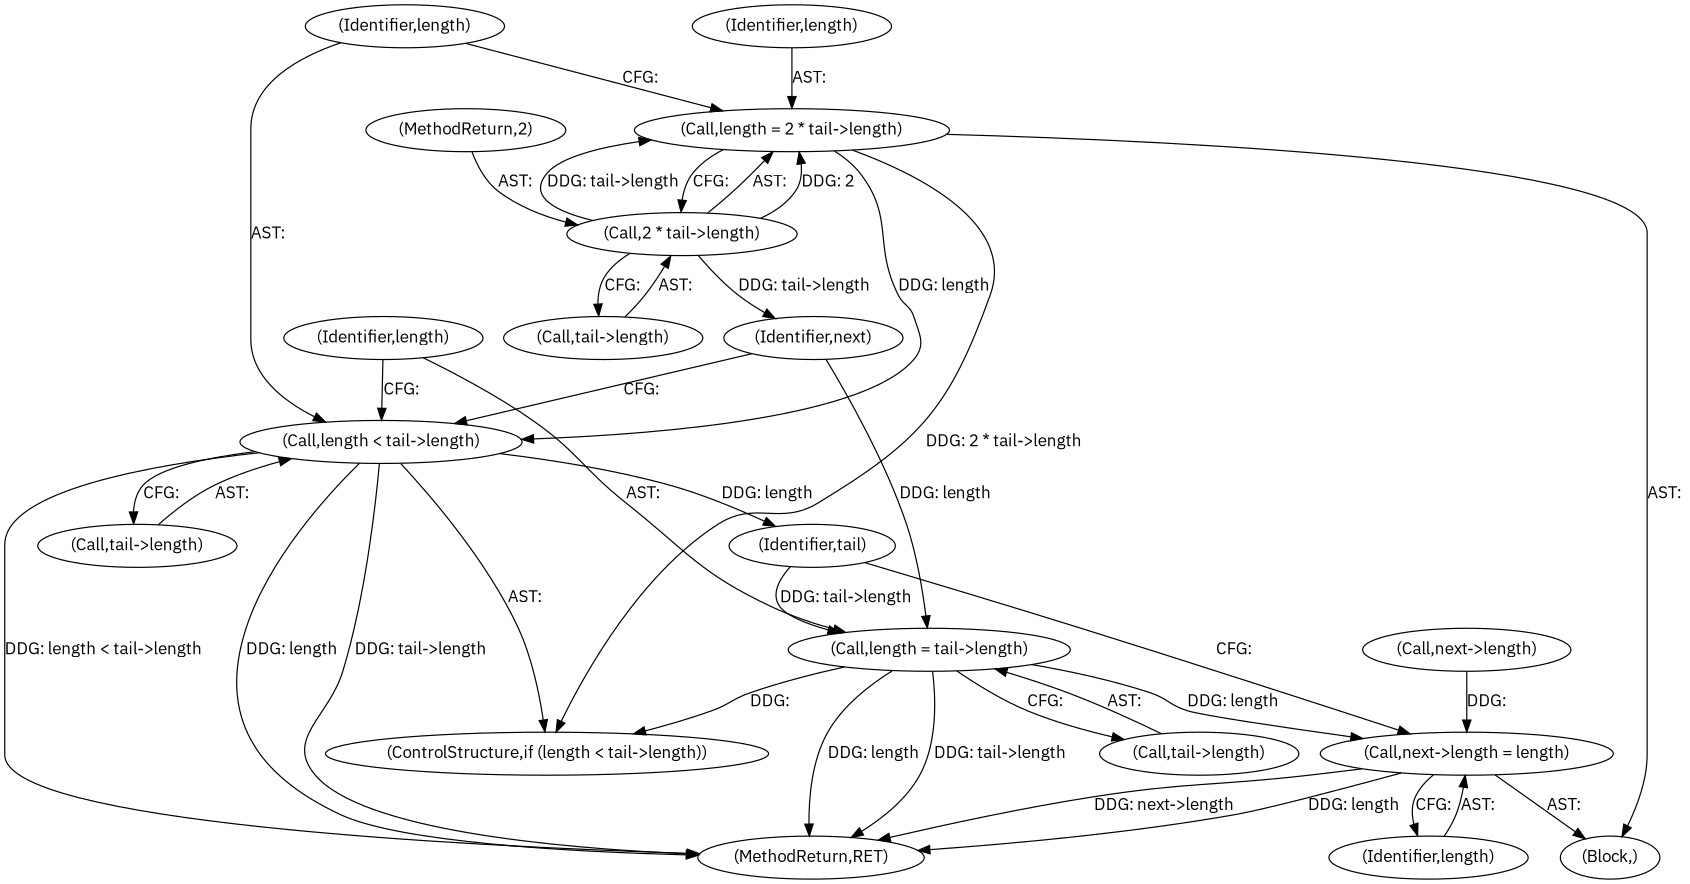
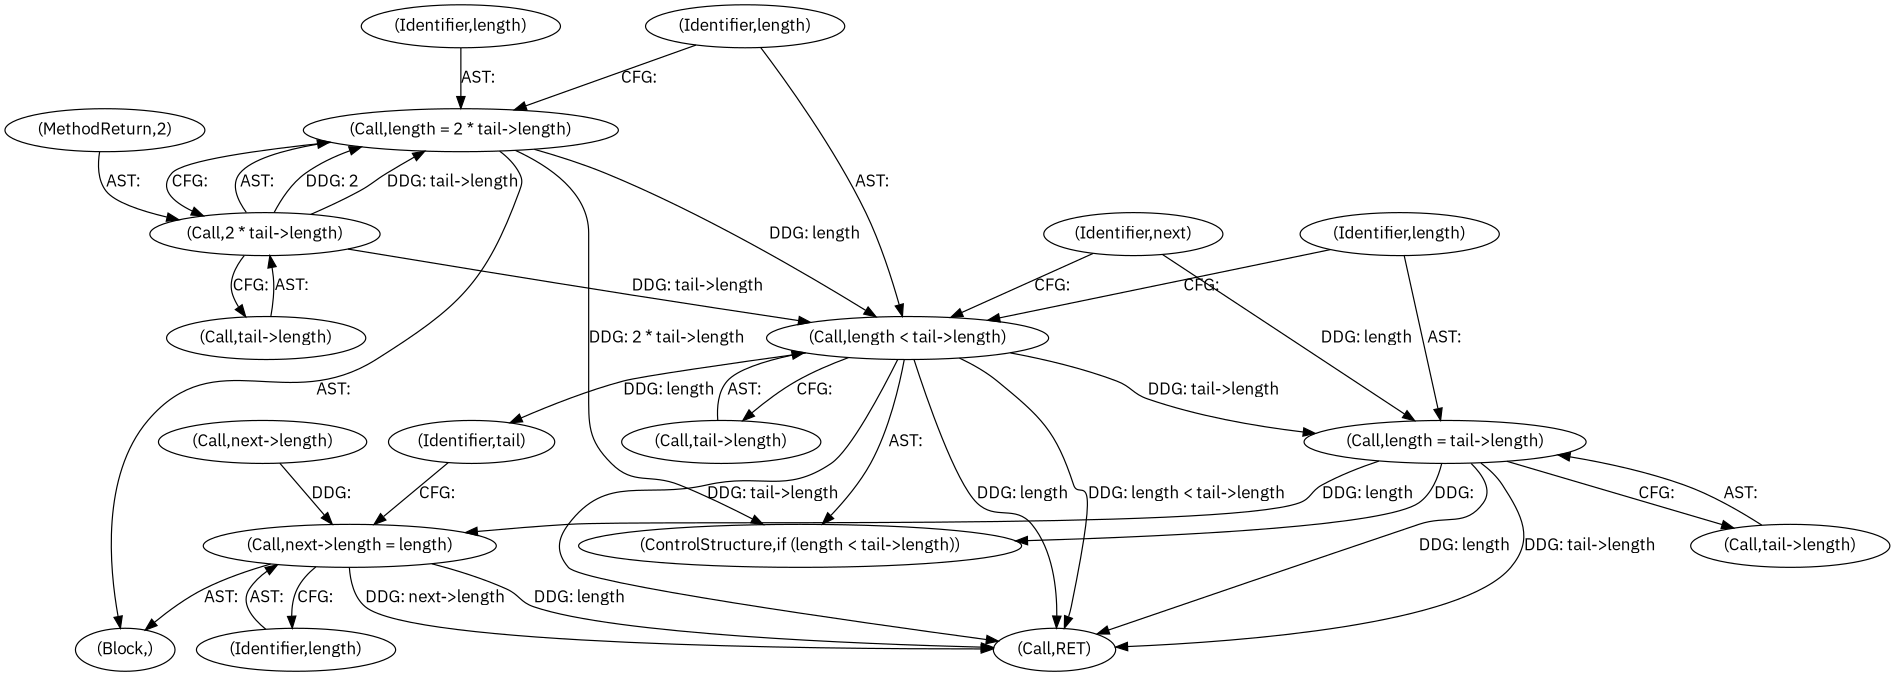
(729, 287) -> (573, 286)
(777, 600) -> (1154, 401)
(811, 858) -> (1055, 650)
